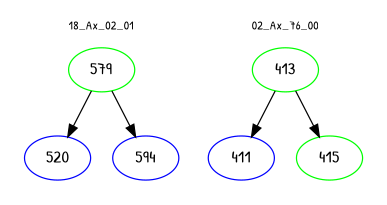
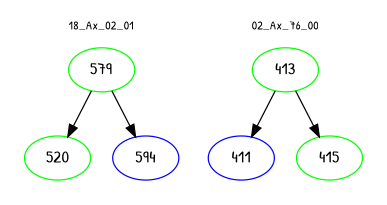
(58, 158) -> (58, 158)
